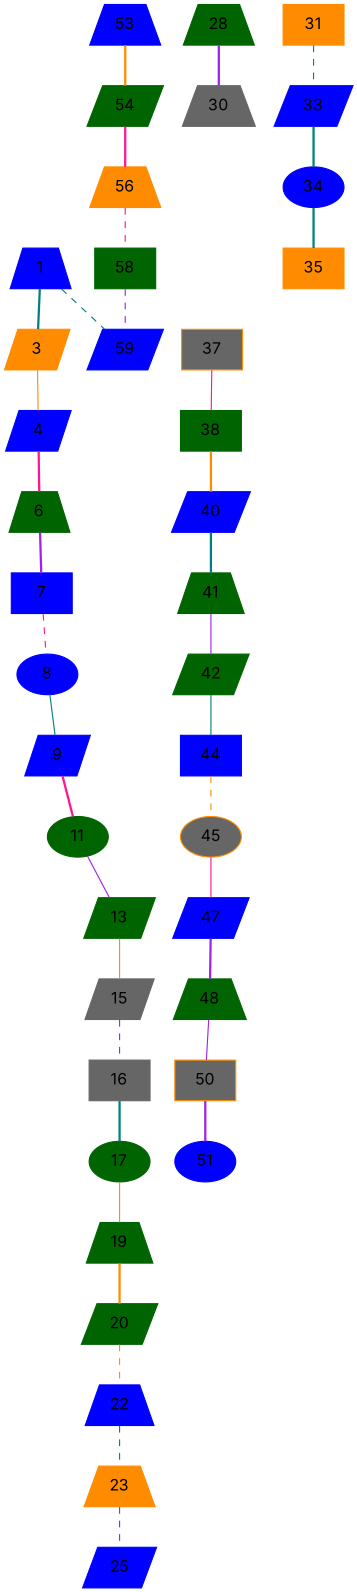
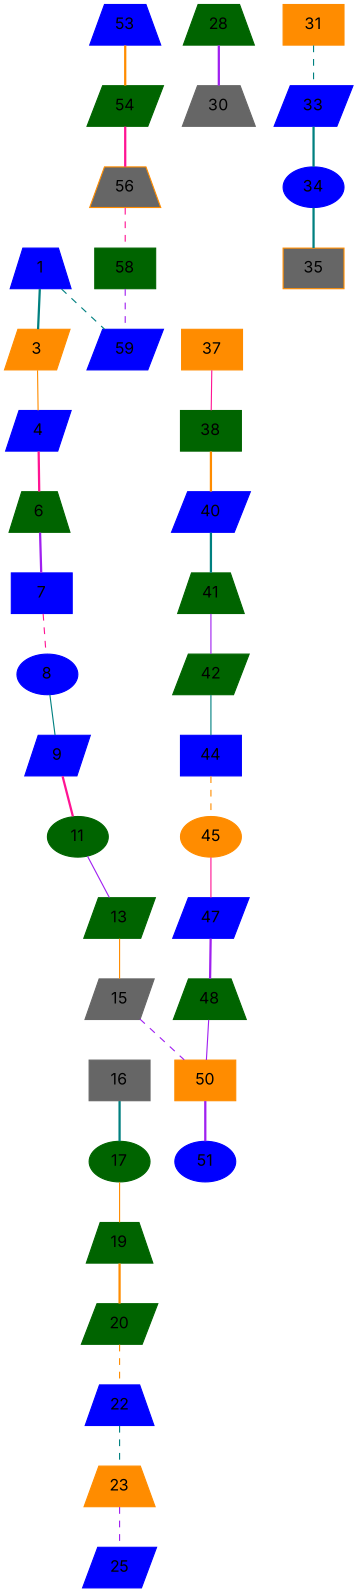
(125, 187) -> (125, 187)
(314, 268) -> (314, 268)
(212, 350) -> (212, 350)
(211, 837) -> (211, 837)
(120, 1040) -> (162, 1039)
(205, 1080) -> (205, 1080)
